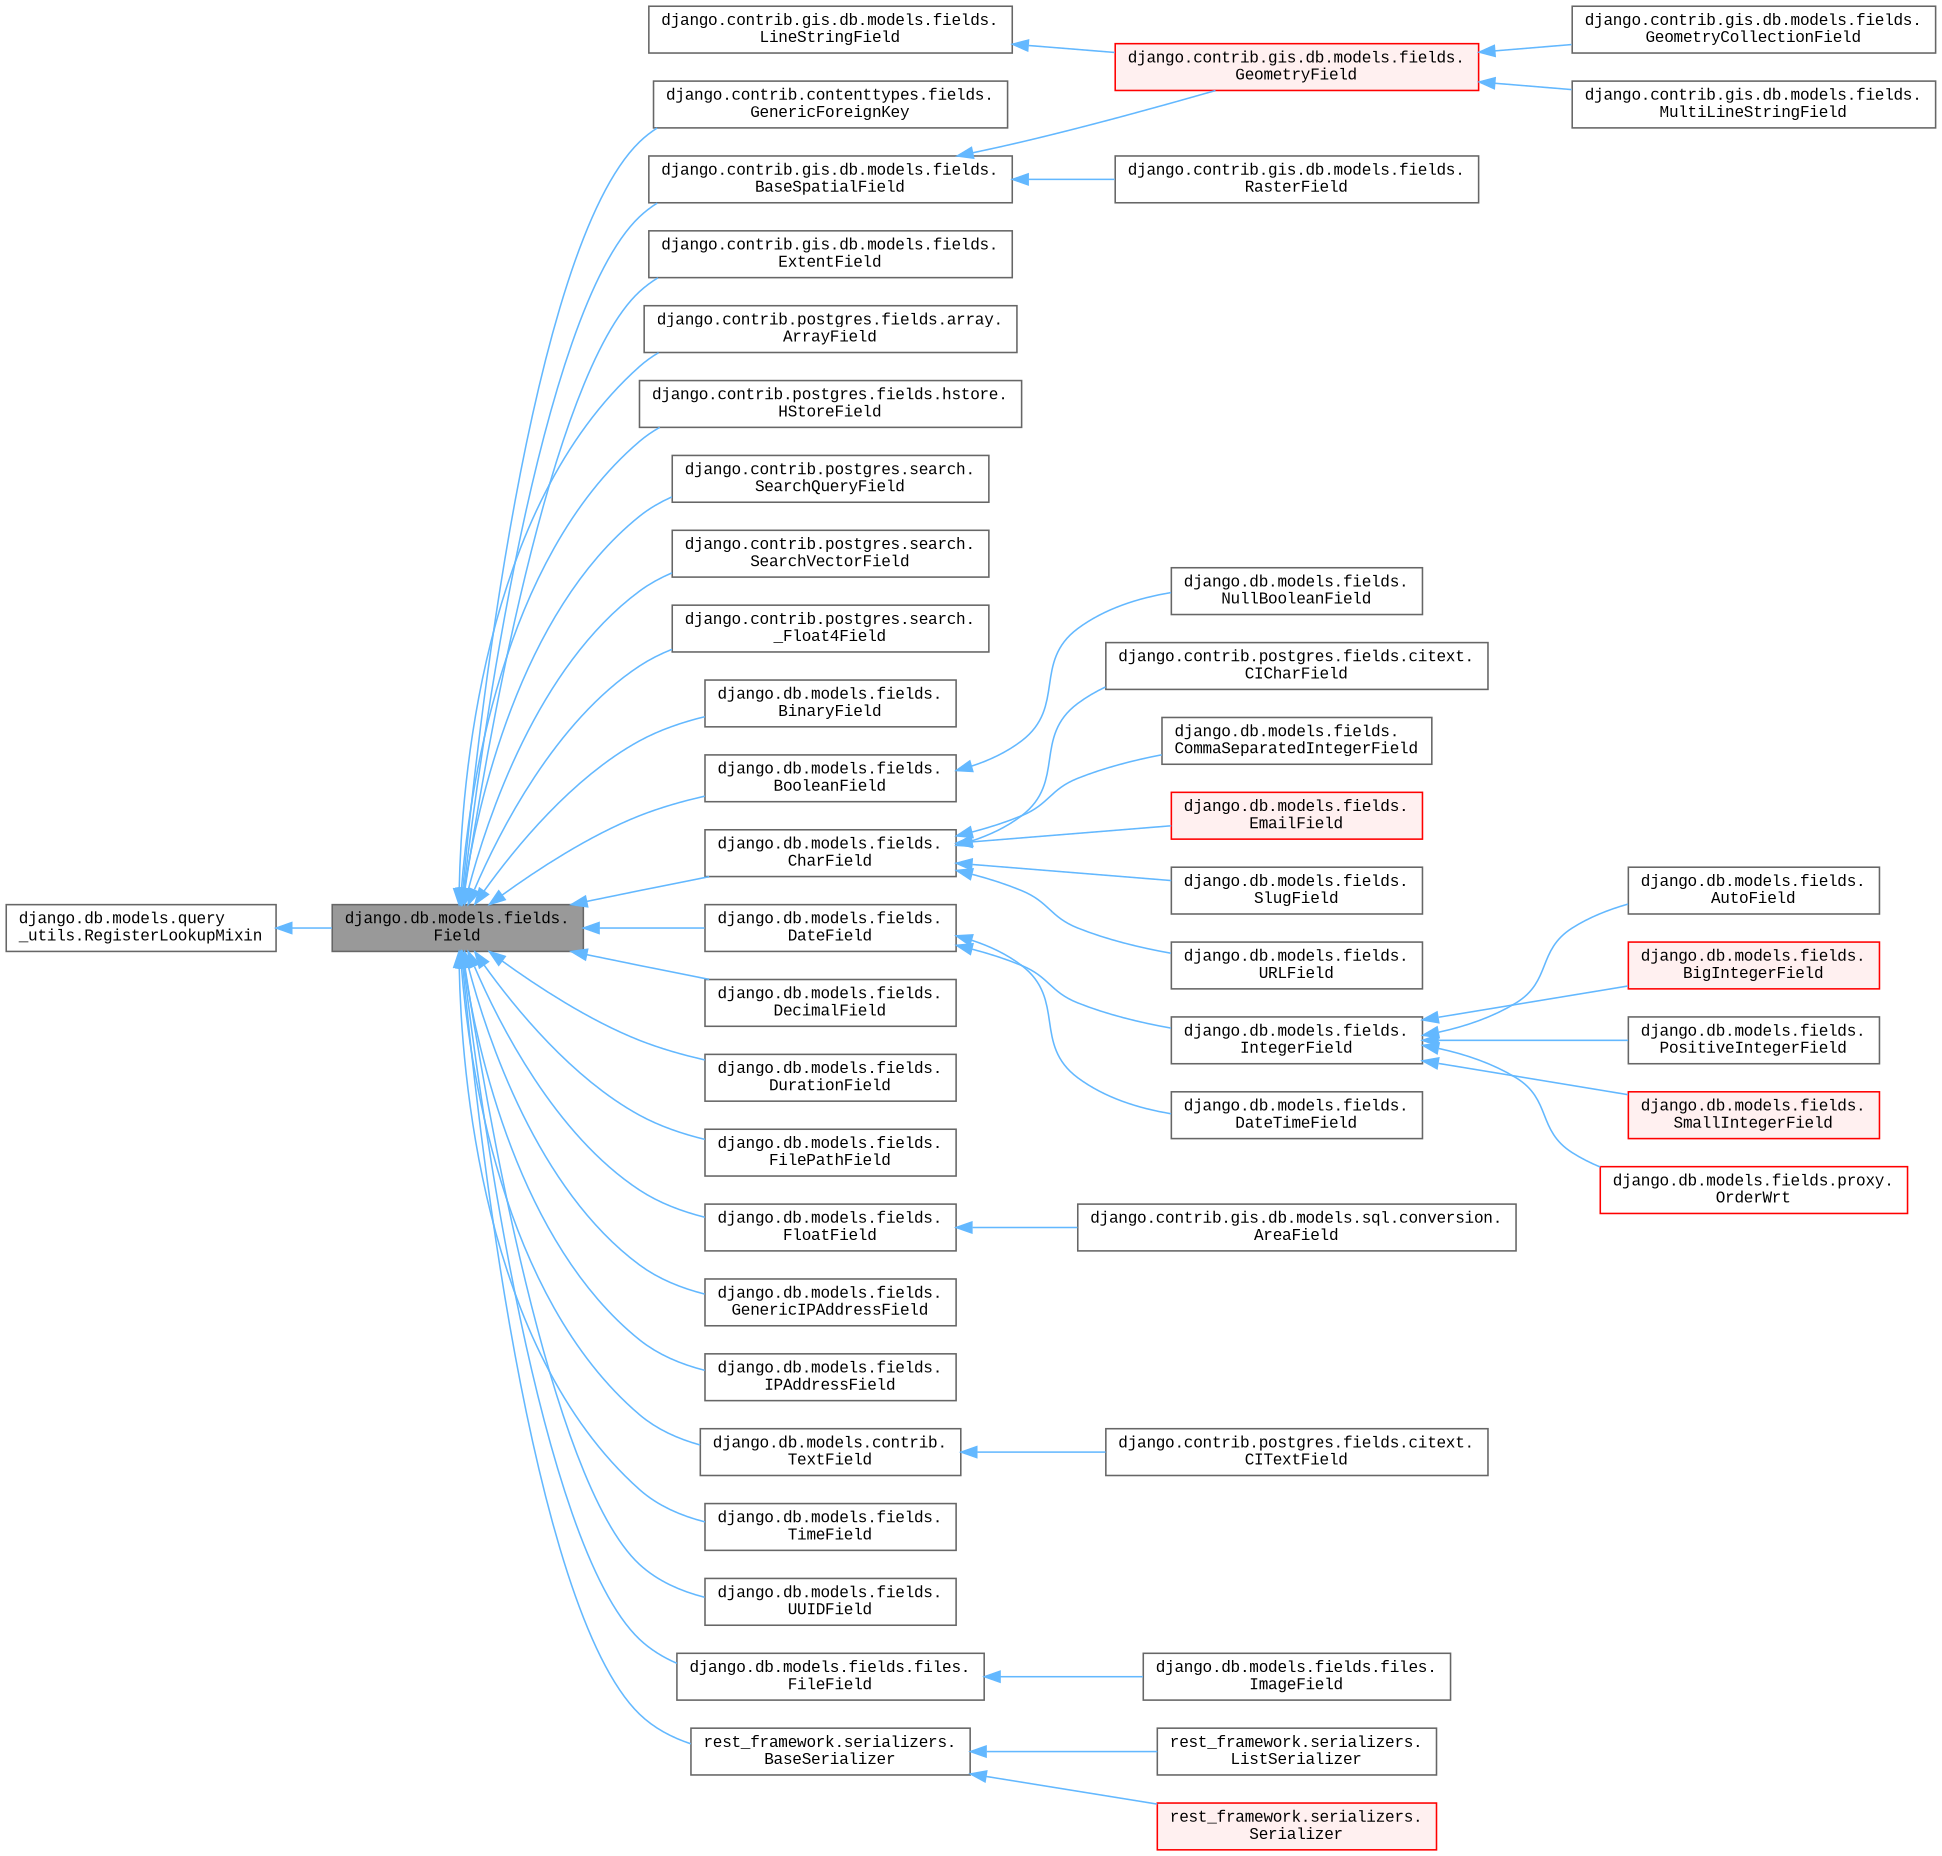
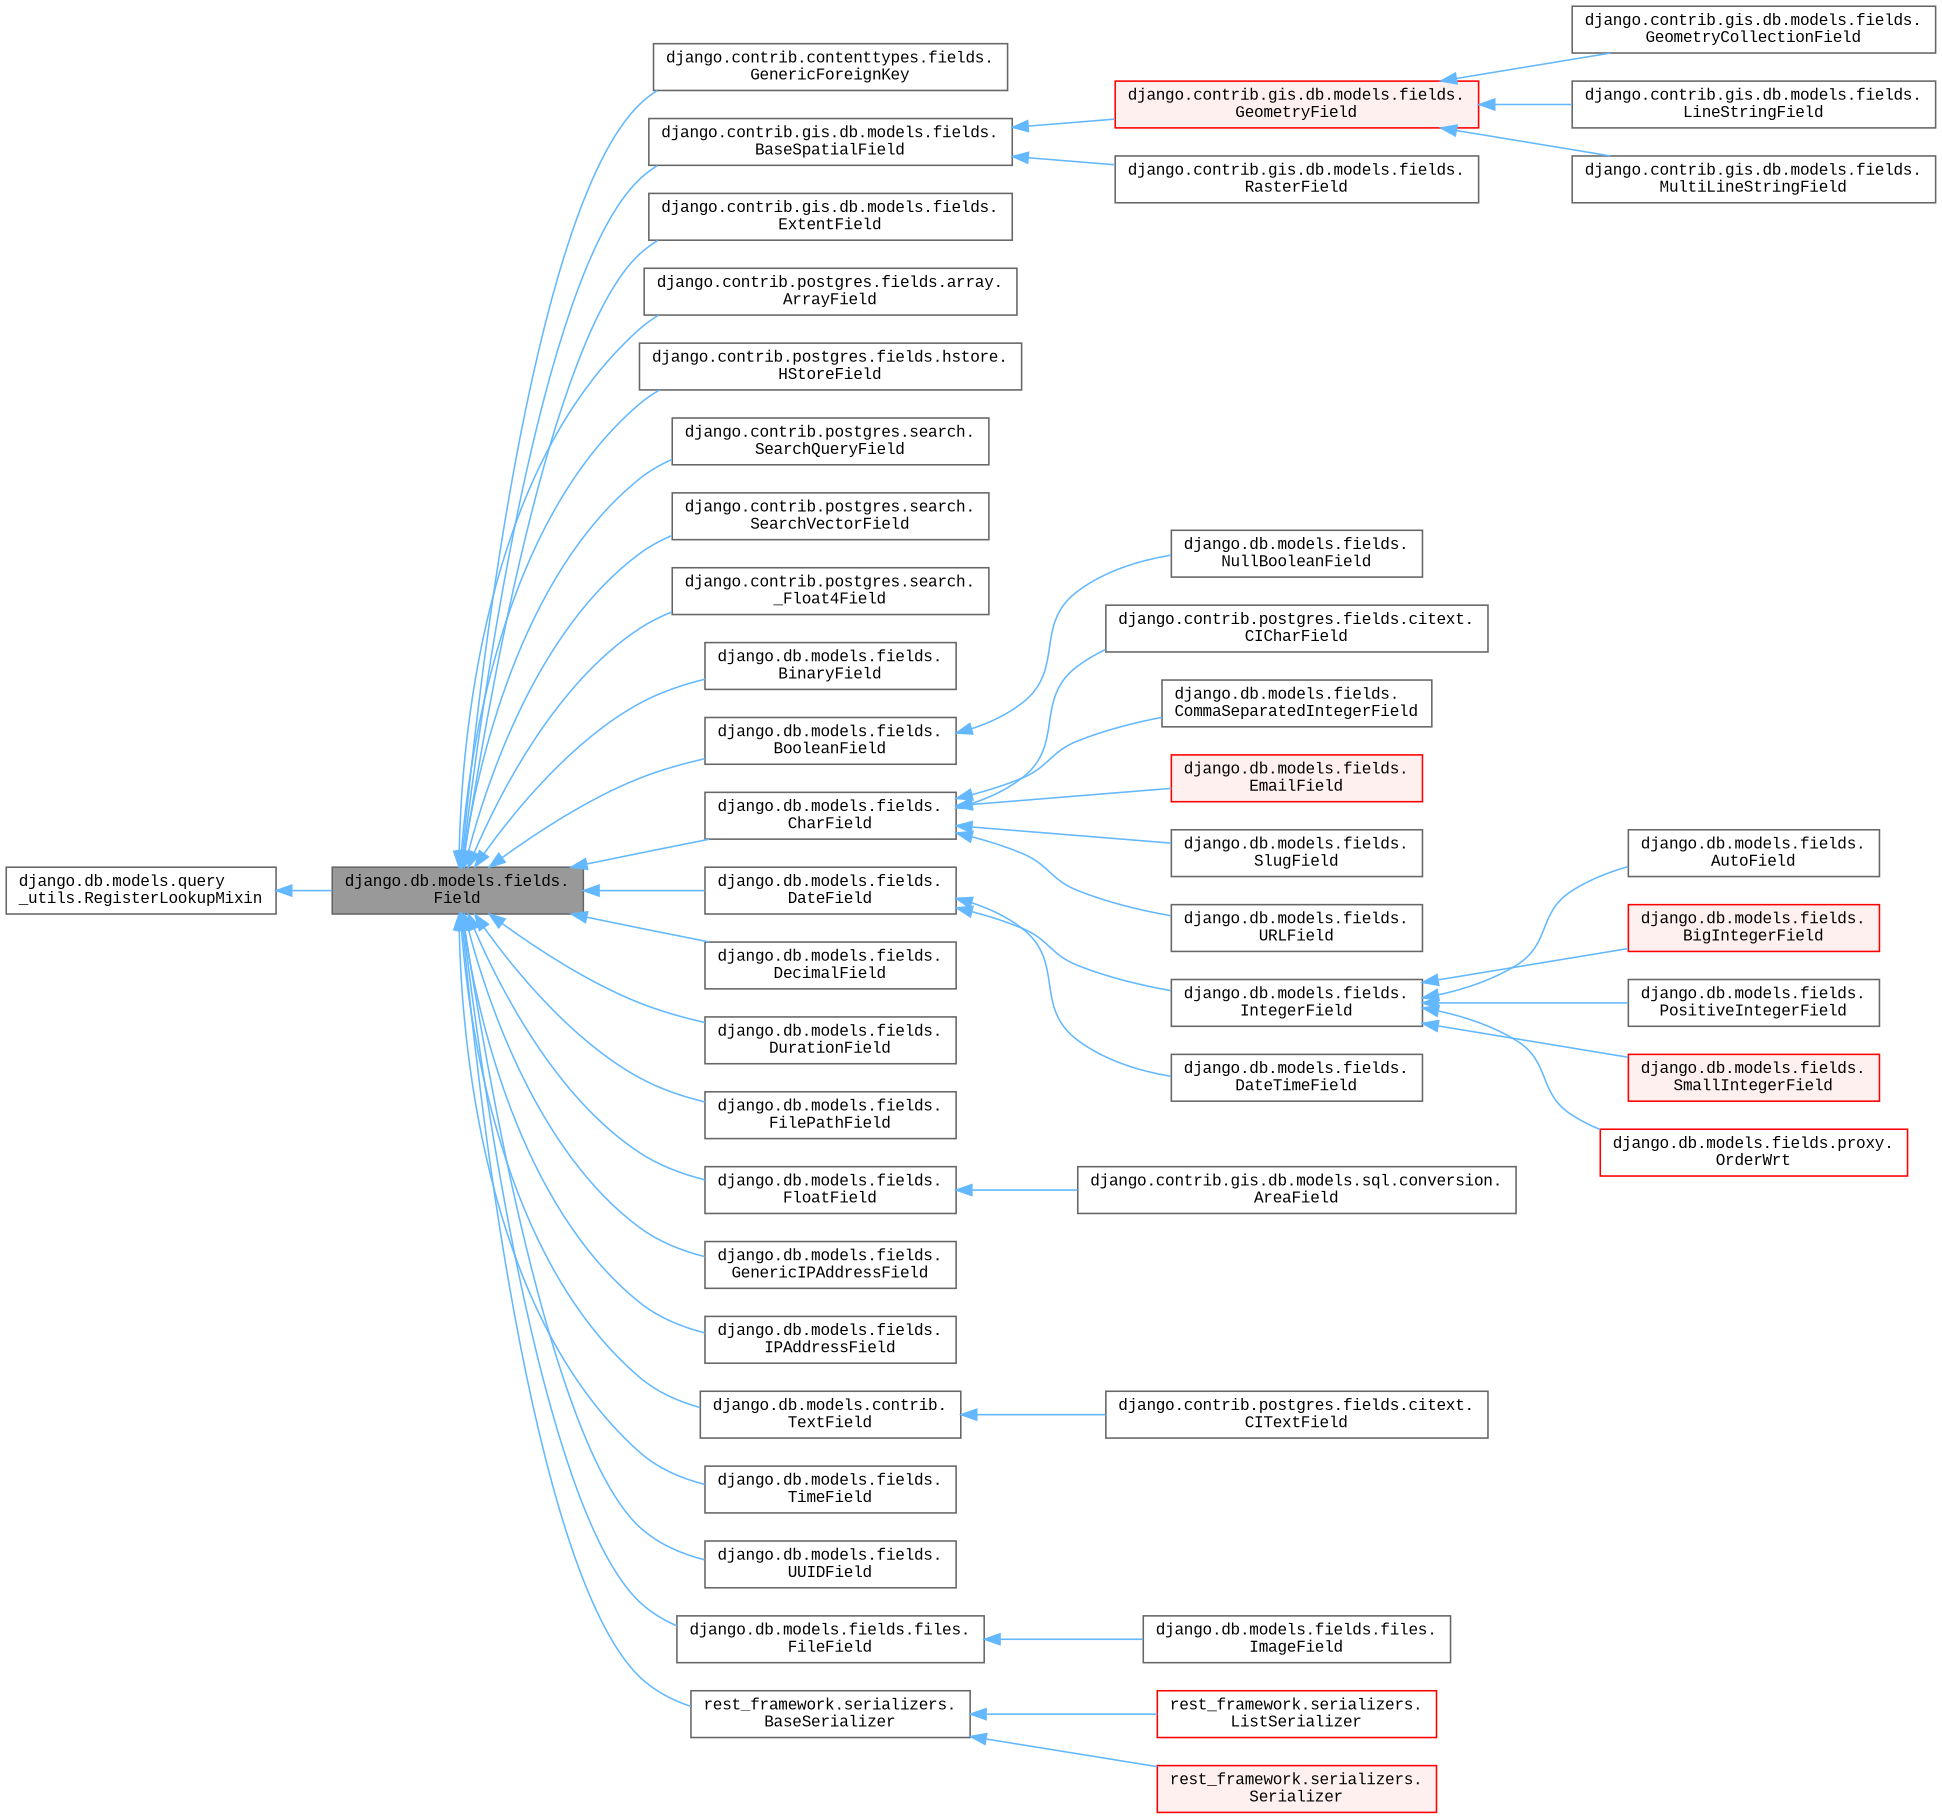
(1072, 49) -> (1533, 105)
(1297, 1752) -> (1297, 1714)
